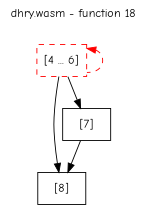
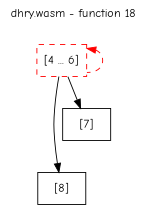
(76, 152) -> none
